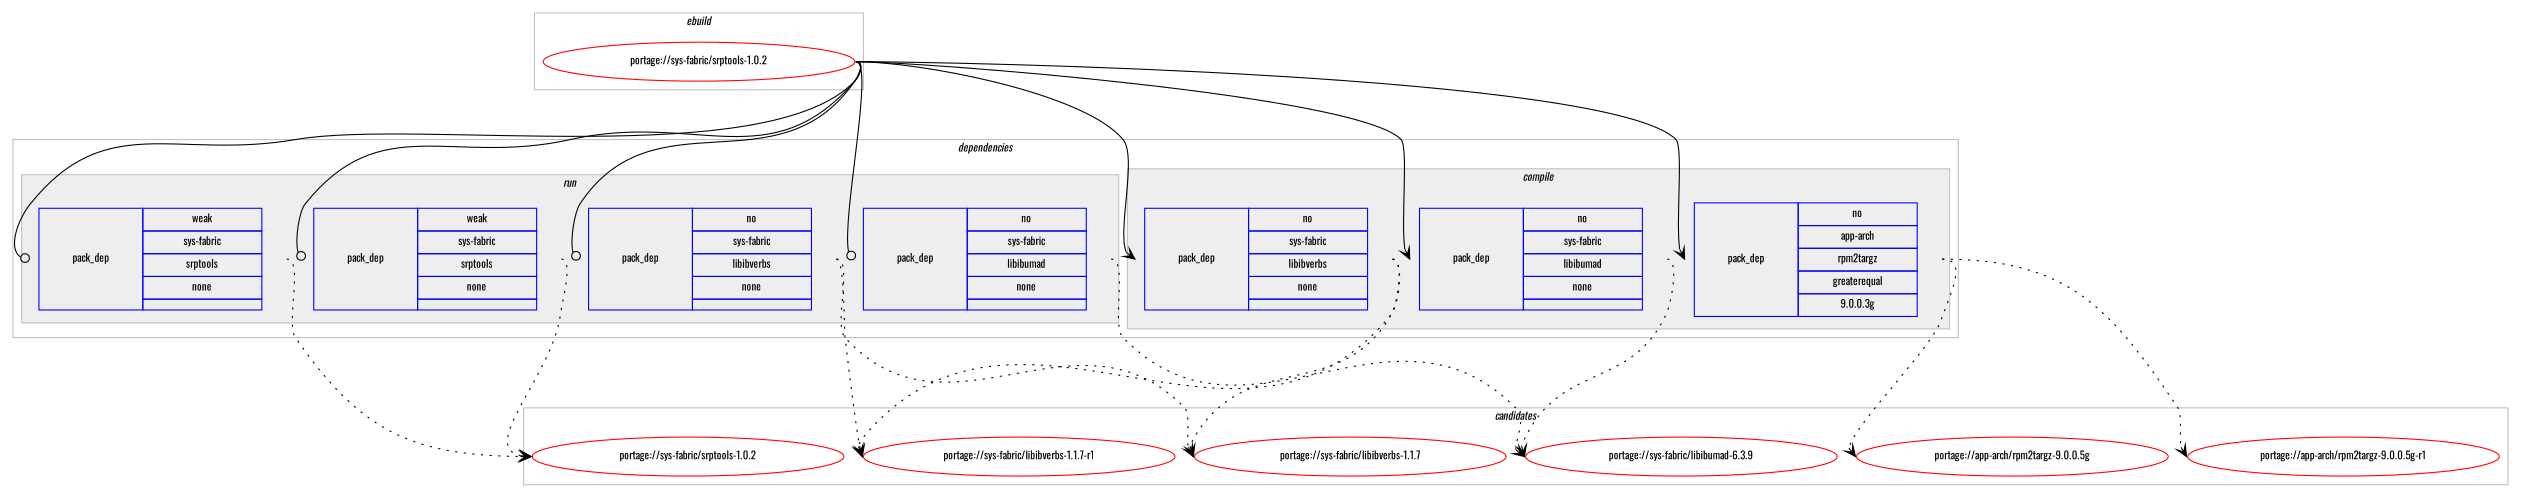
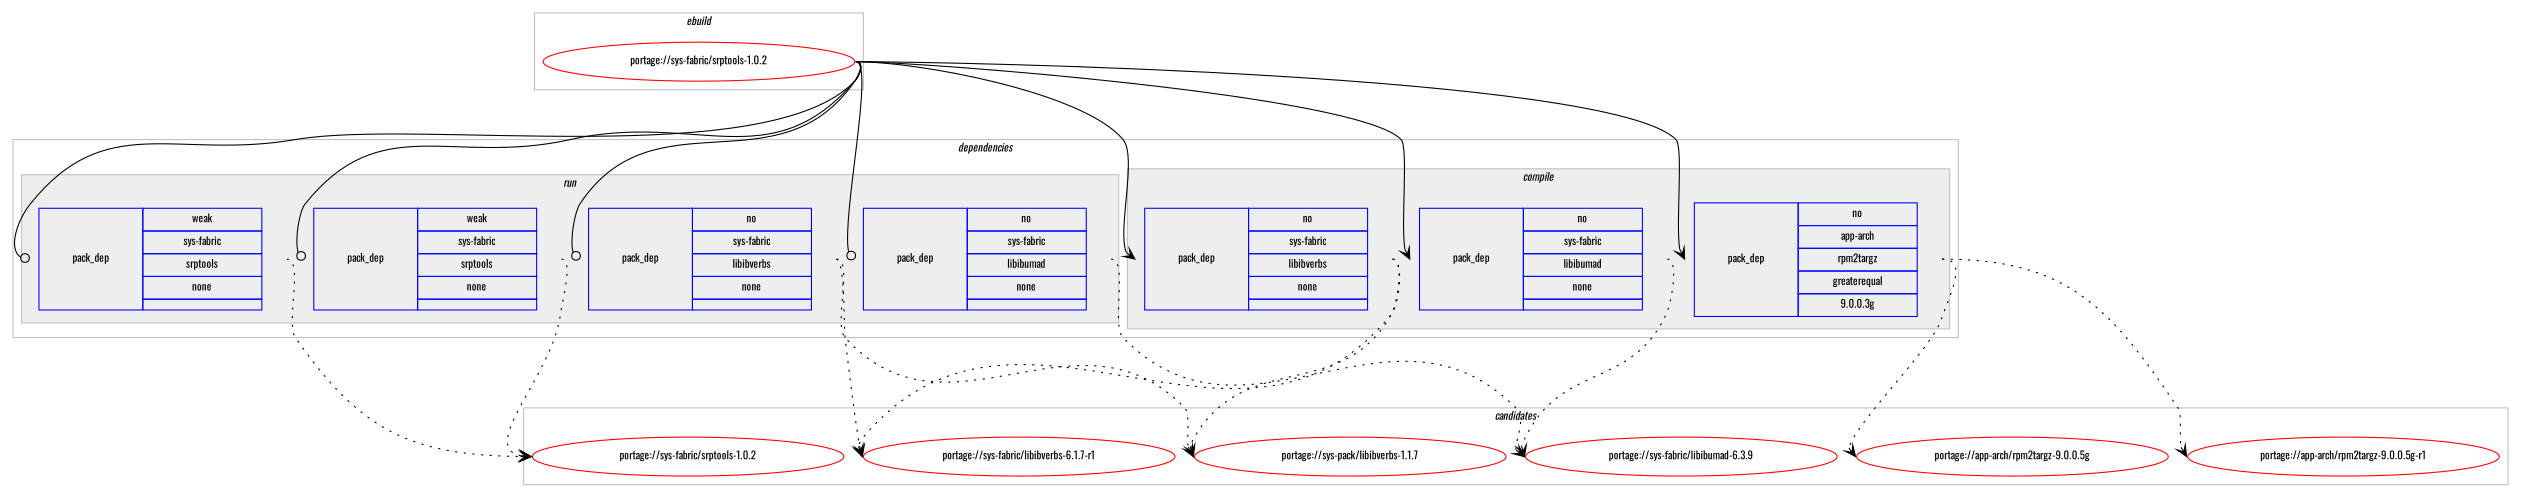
(1019, 457) -> (1019, 457)
(1350, 457) -> (1350, 457)
